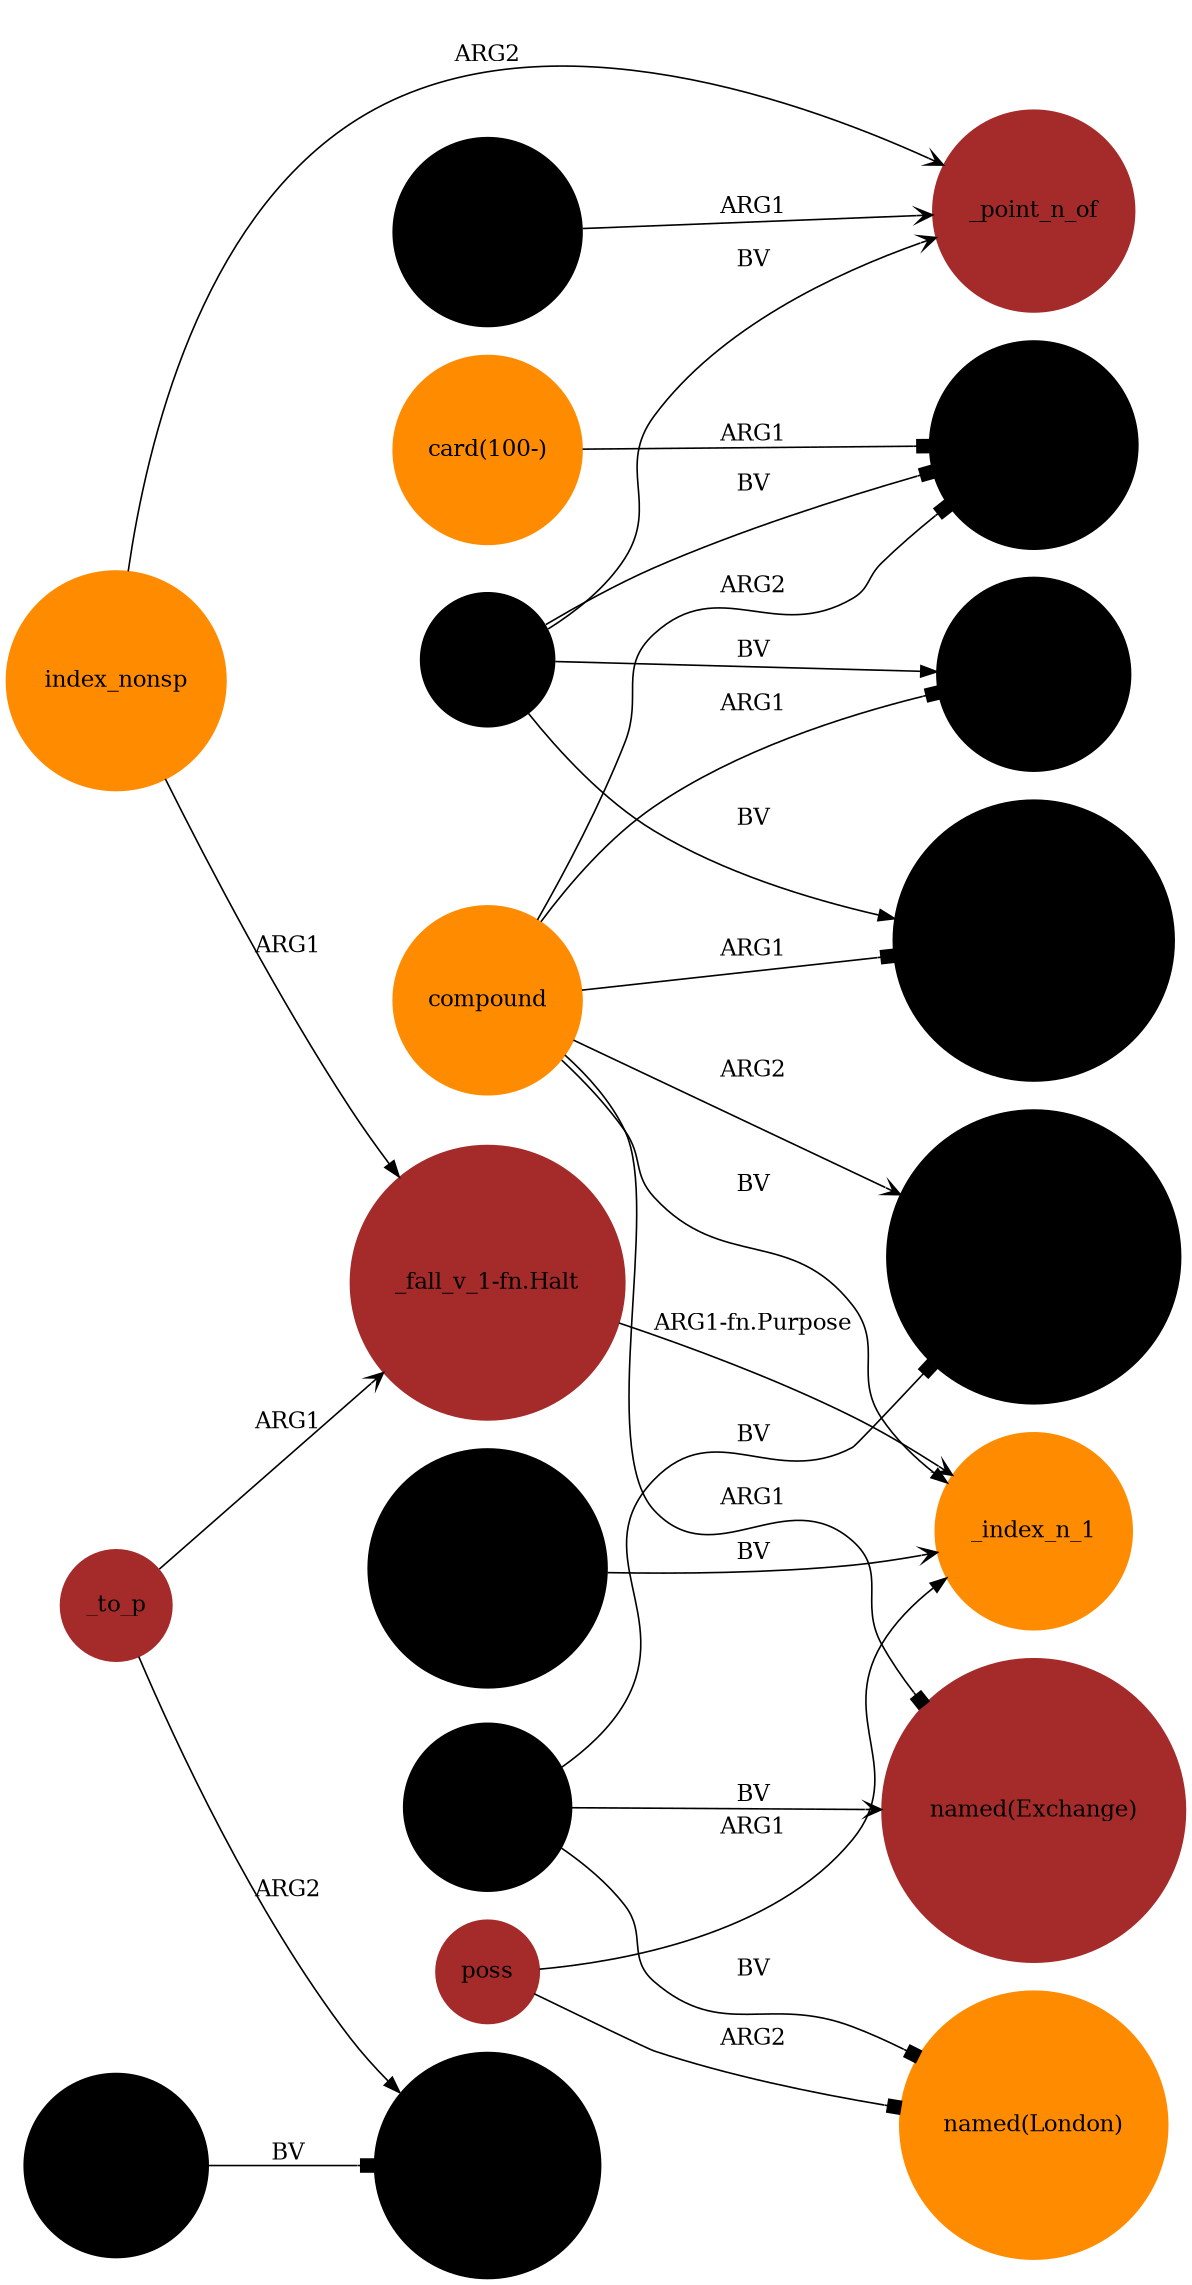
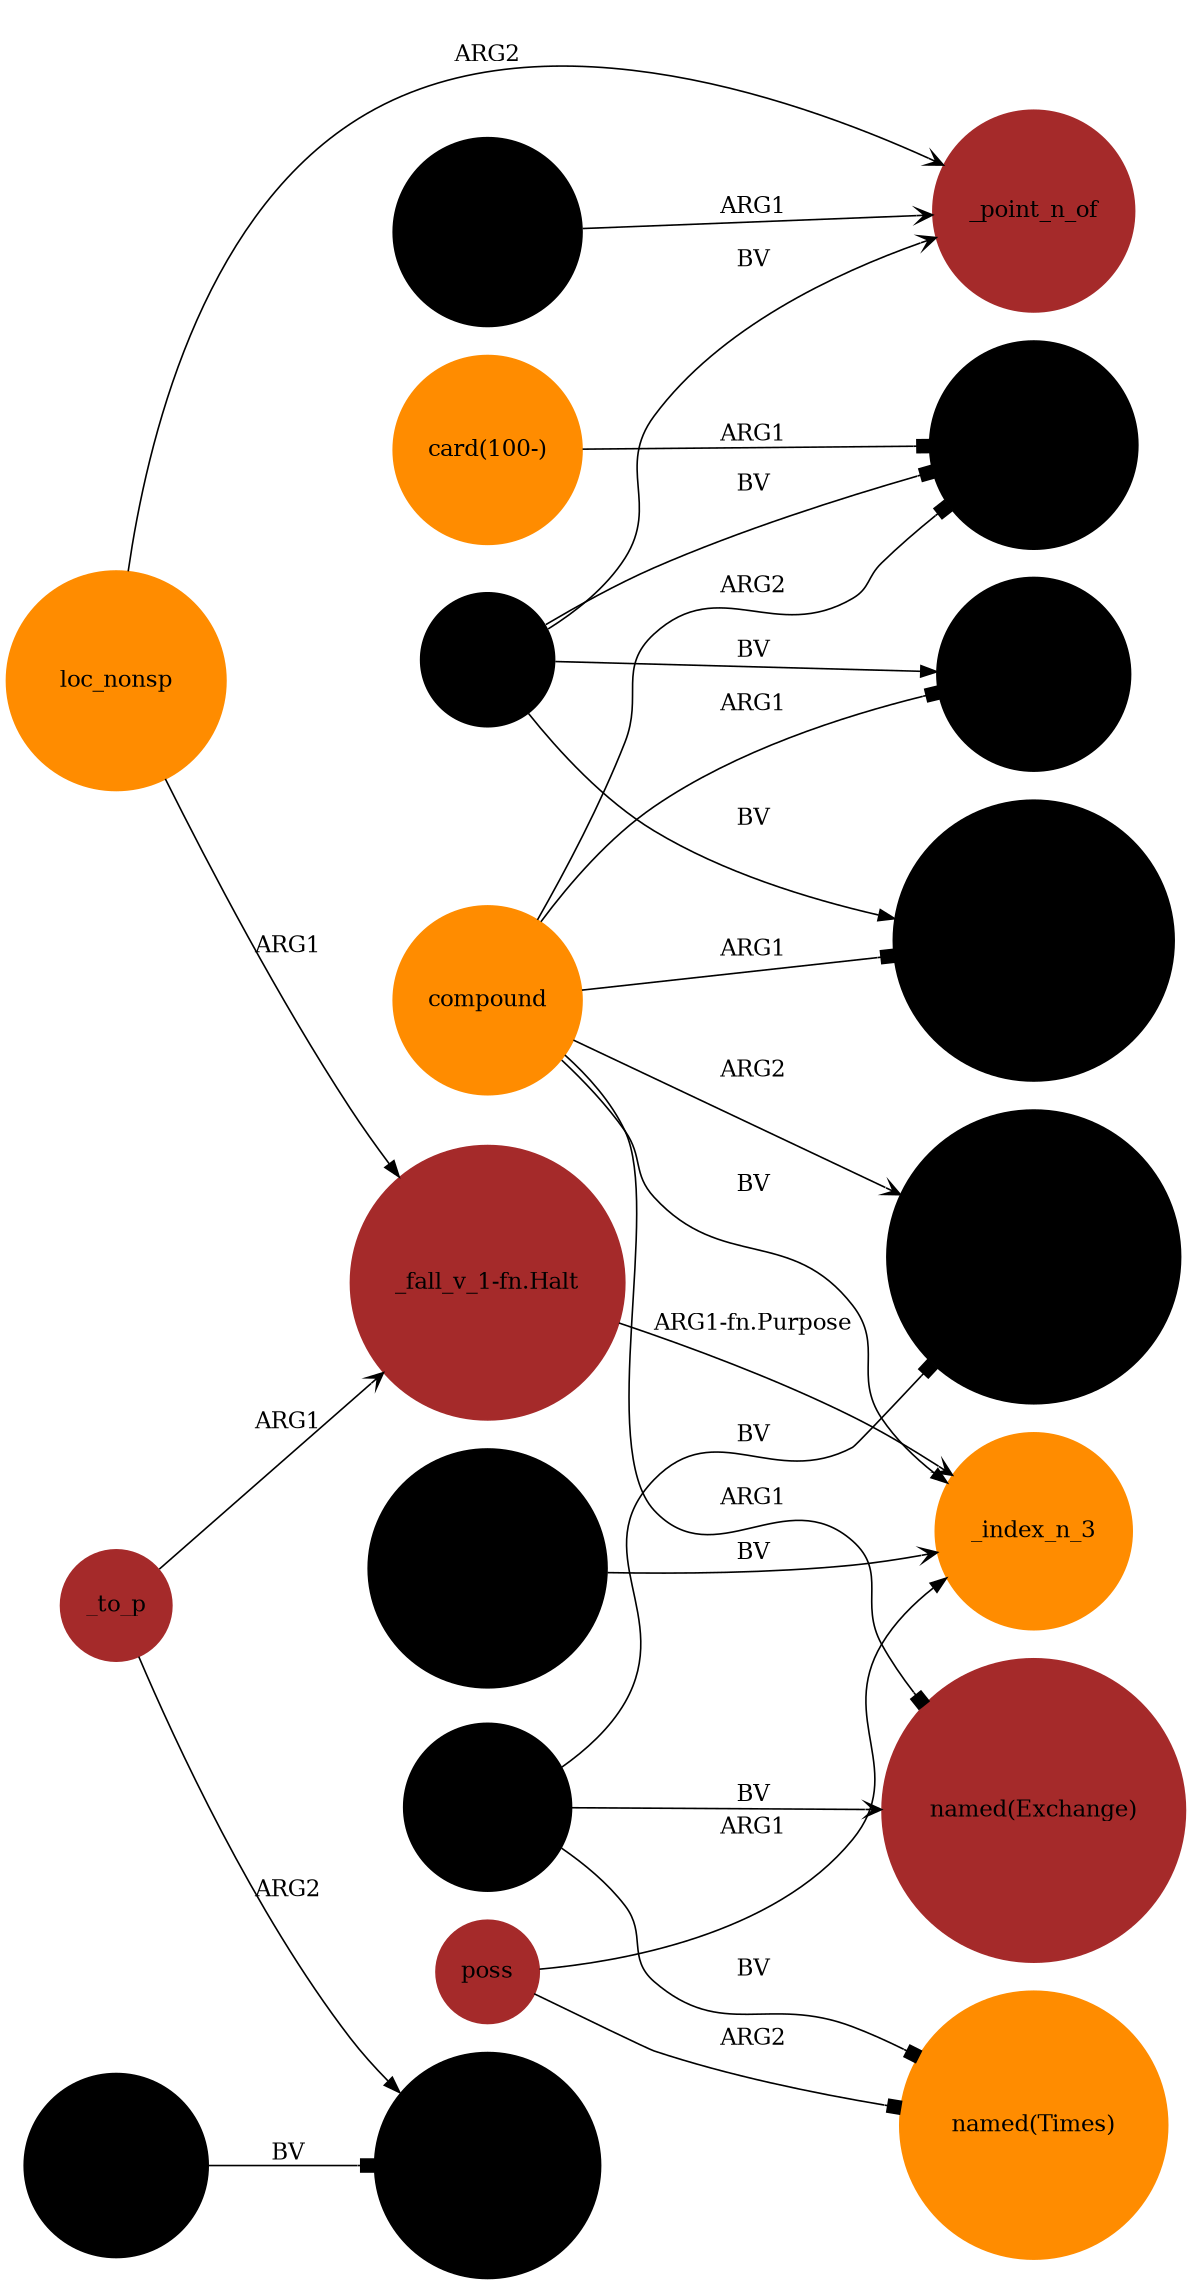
(116, 681) -> (116, 681)
(1034, 1531) -> (1034, 1531)
(1034, 2125) -> (1034, 2125)
